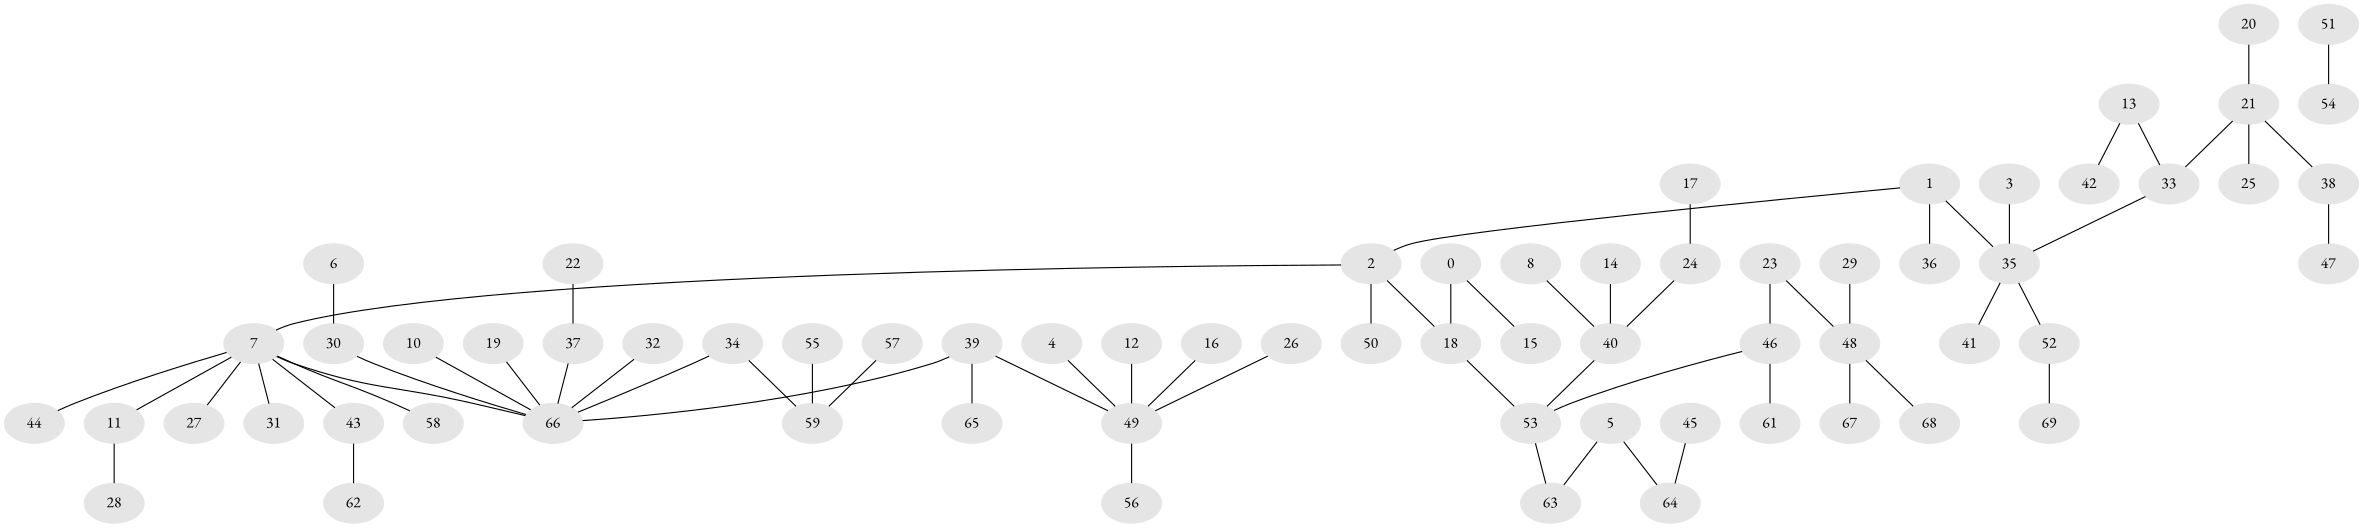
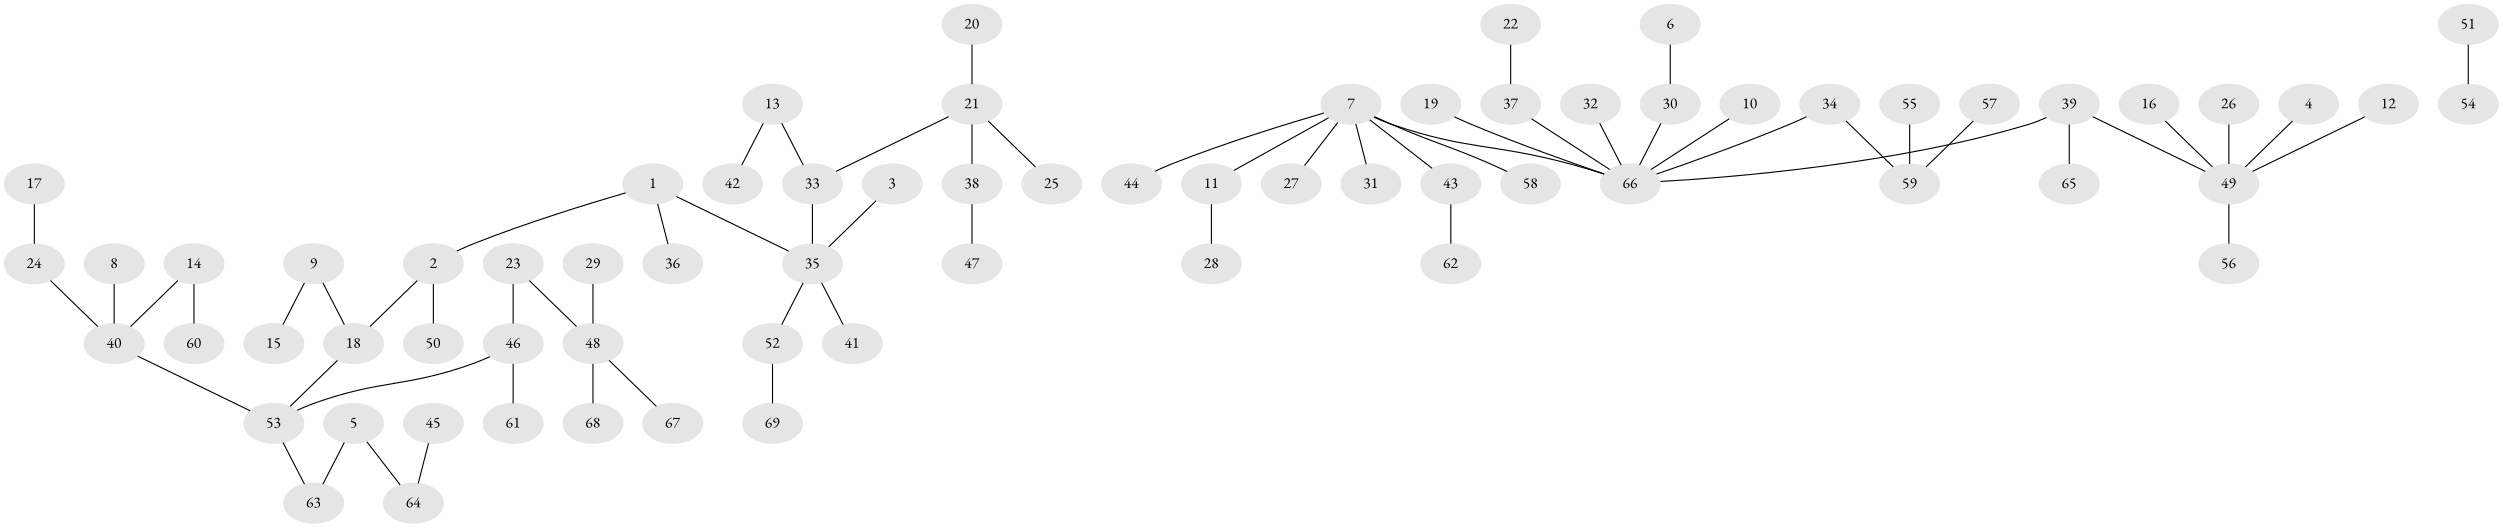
(1451, 264) -> (314, 264)
(807, 276) -> none
none -> (194, 344)
